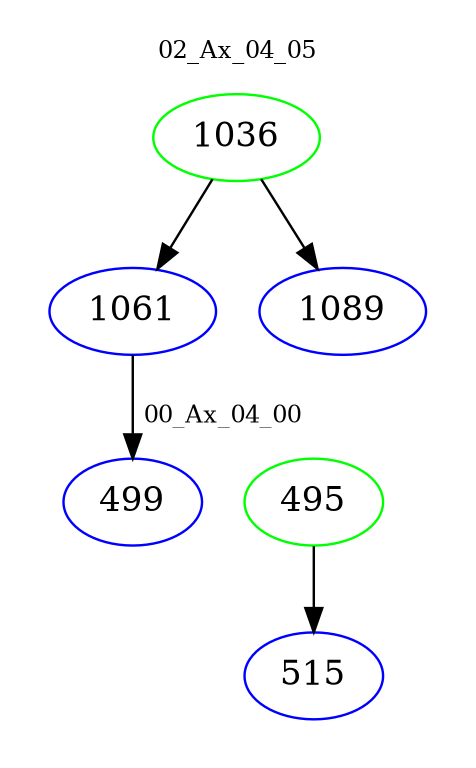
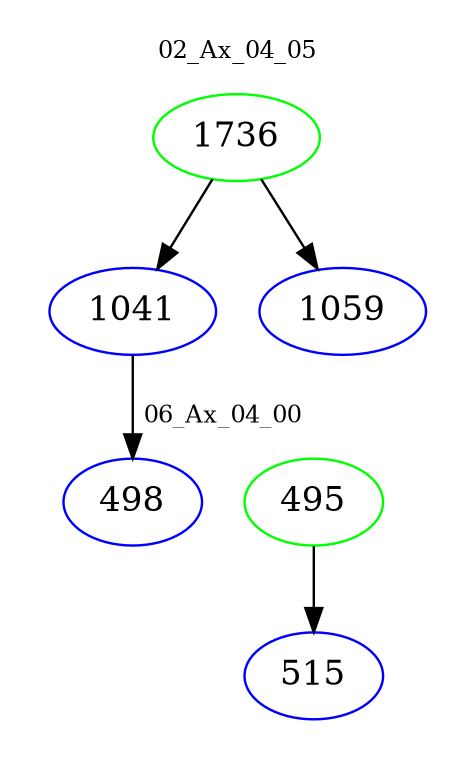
(237, 138) -> (237, 138)
(133, 311) -> (133, 311)
(343, 311) -> (343, 311)
(223, 416) -> (223, 416)
(133, 502) -> (133, 502)
